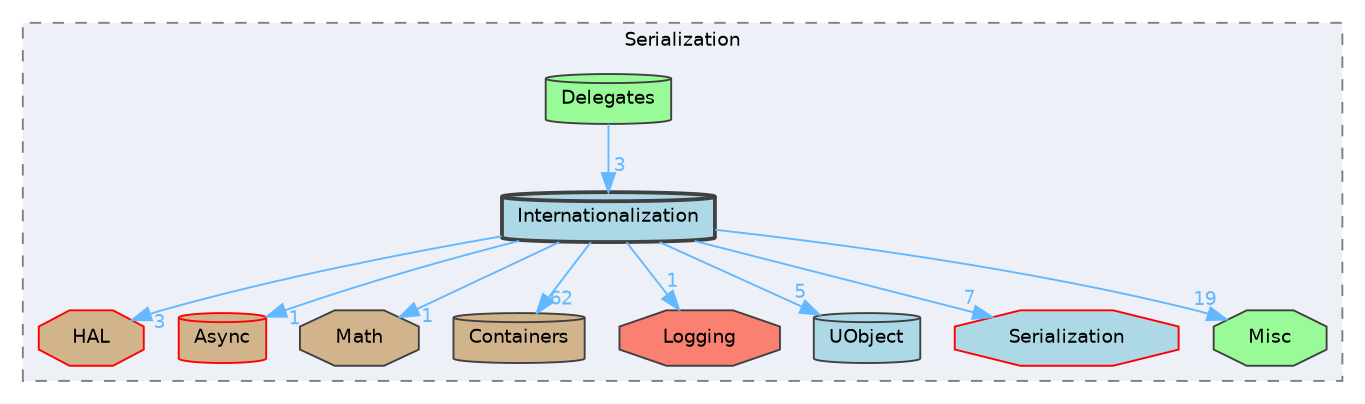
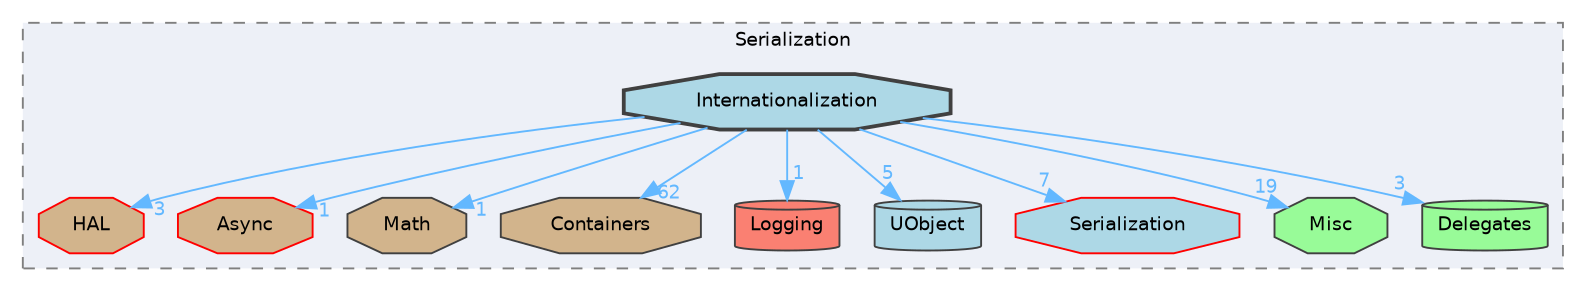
(608, 148) -> (1164, 152)
(608, 217) -> (787, 102)
(222, 338) -> (245, 226)
(519, 338) -> (601, 226)
(700, 338) -> (787, 226)
